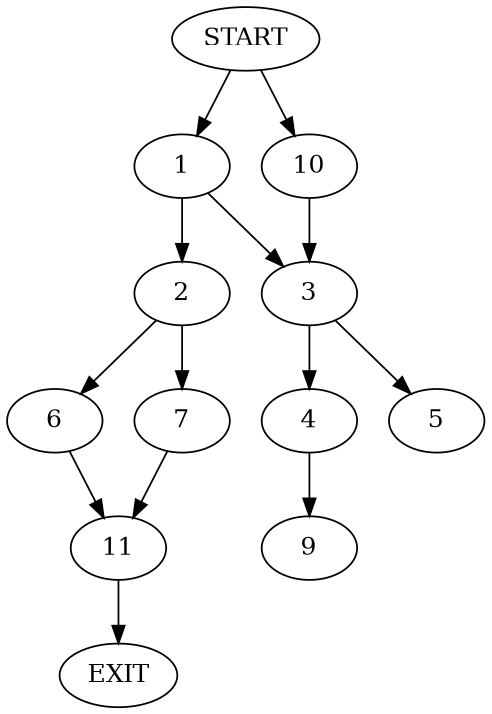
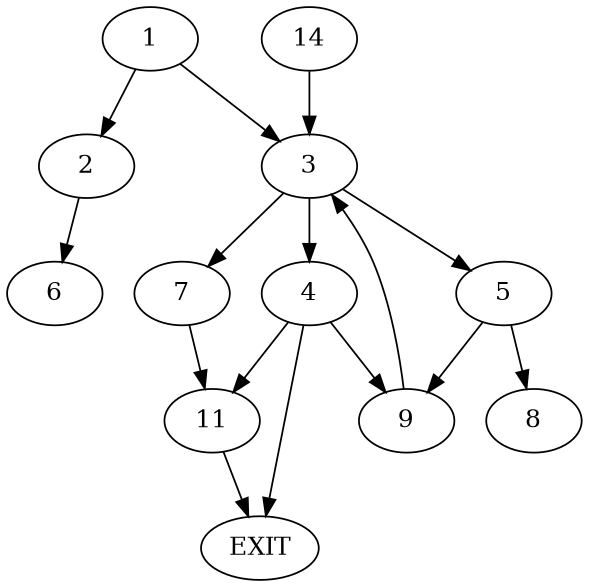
(246, 39) -> none
(309, 166) -> (309, 39)
none -> (385, 295)
(182, 348) -> (252, 223)
none -> (461, 350)
none -> (286, 412)
none -> (534, 421)
(83, 477) -> (266, 350)
